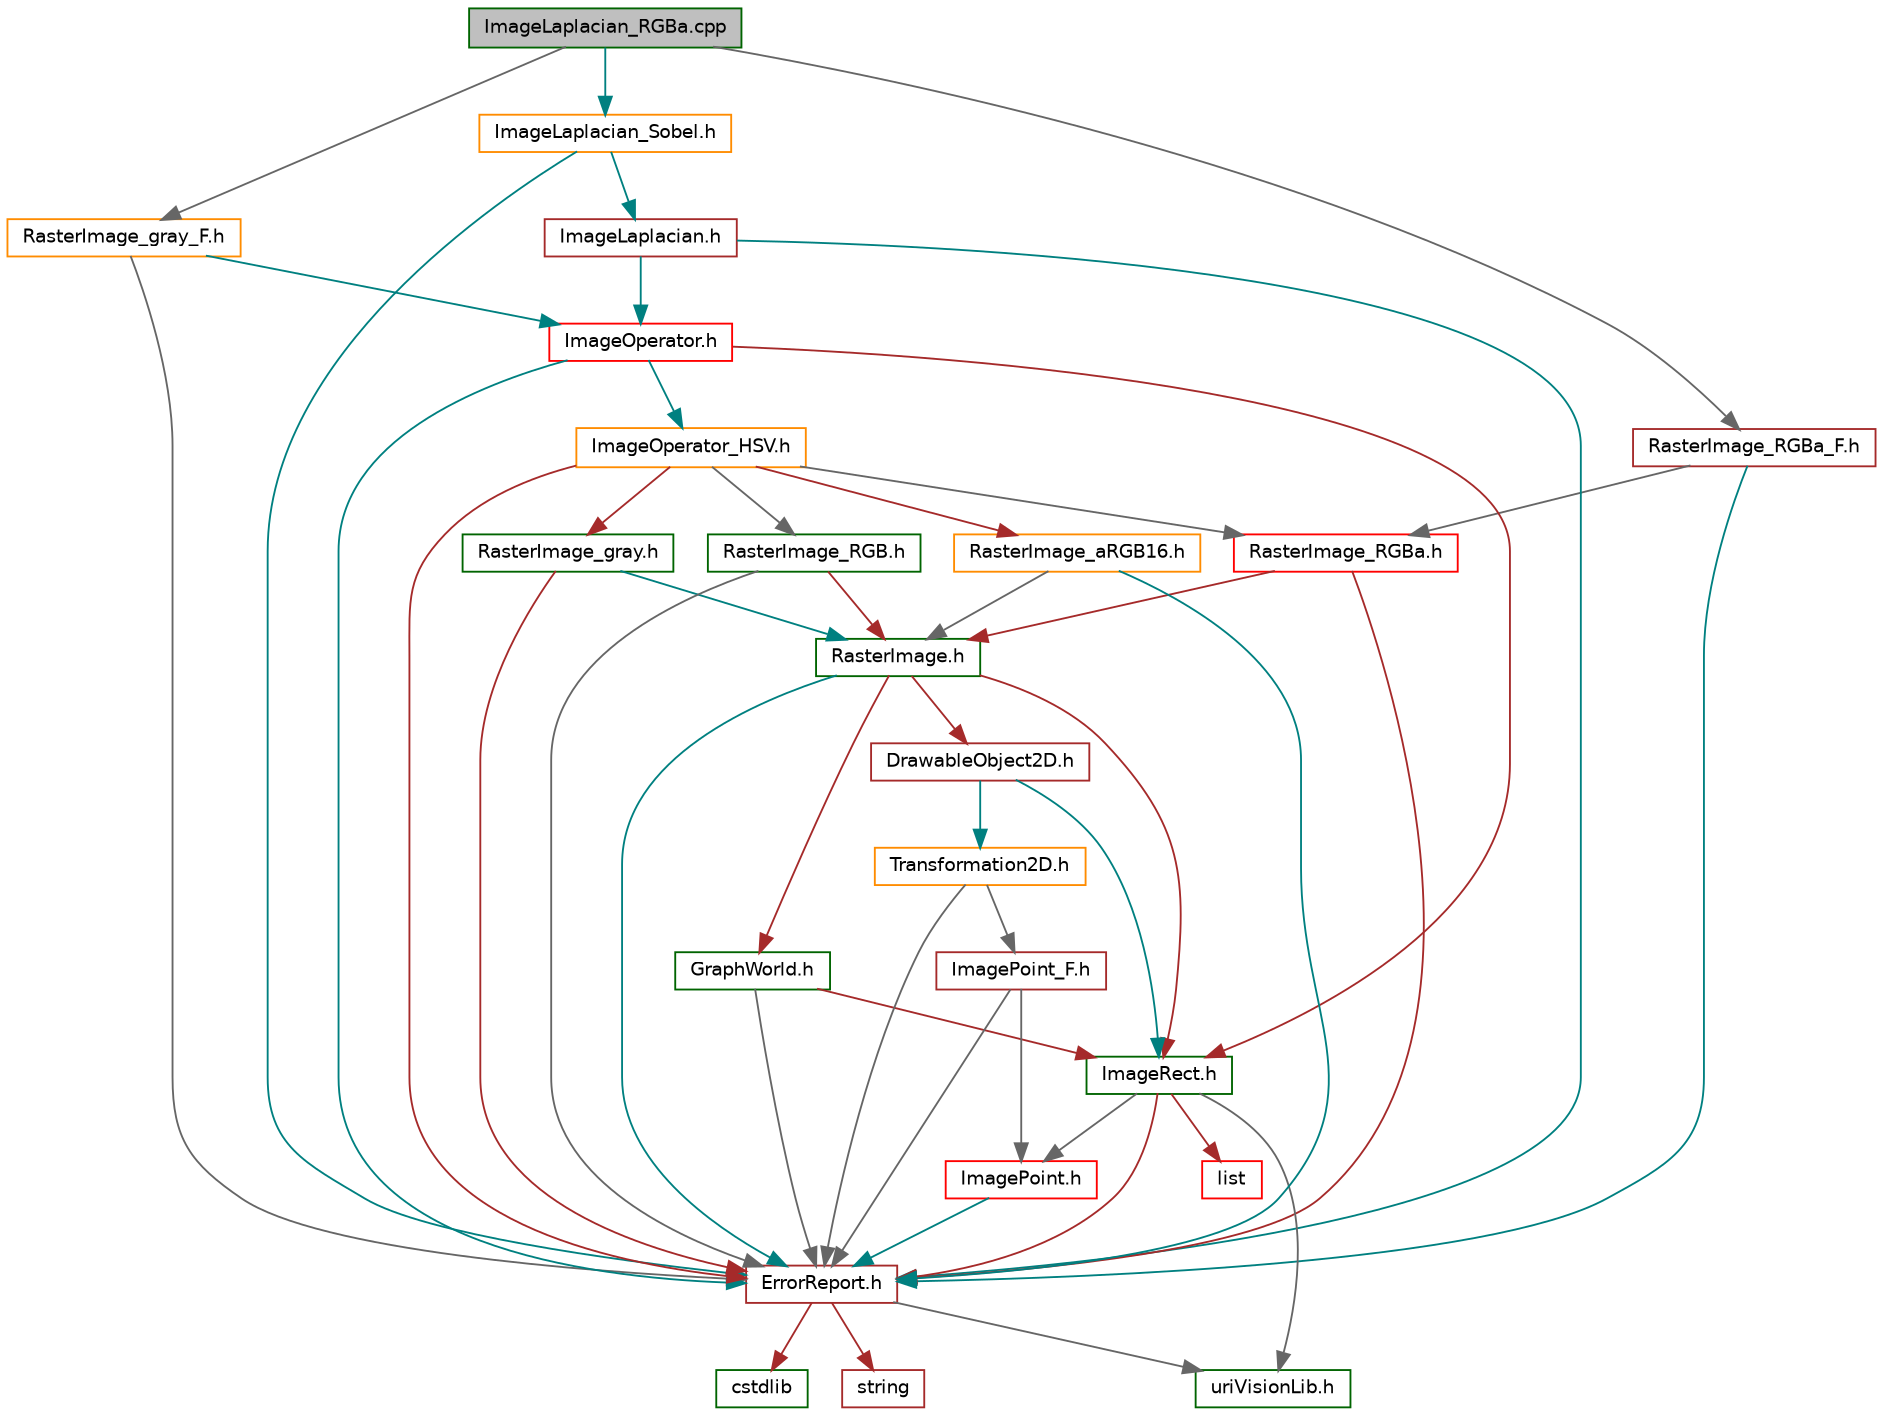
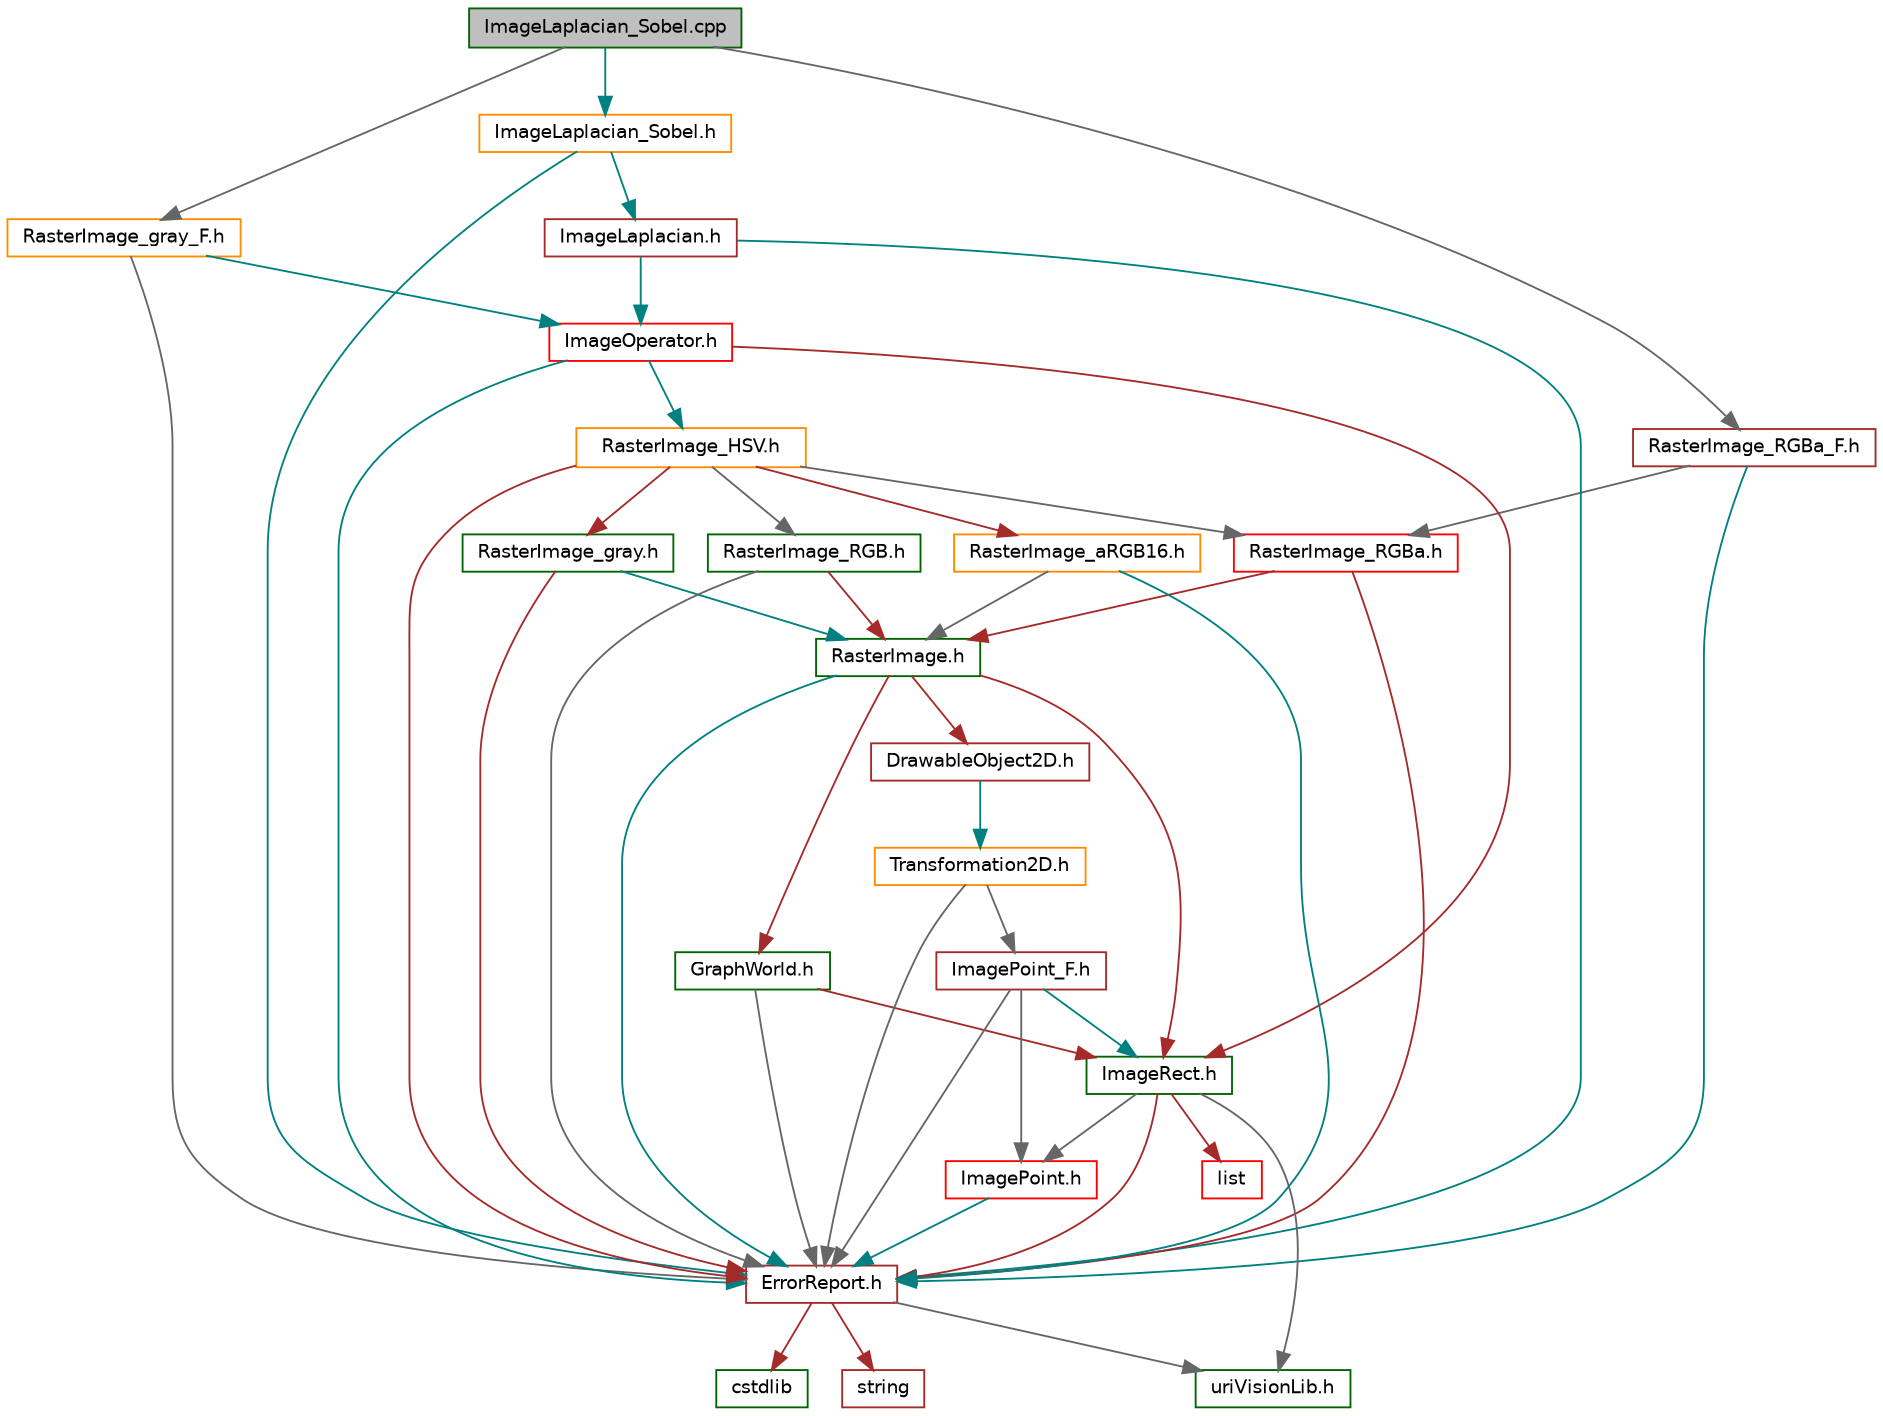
(605, 28) -> (605, 28)
(691, 448) -> (691, 448)
(1123, 887) -> (1082, 1017)
